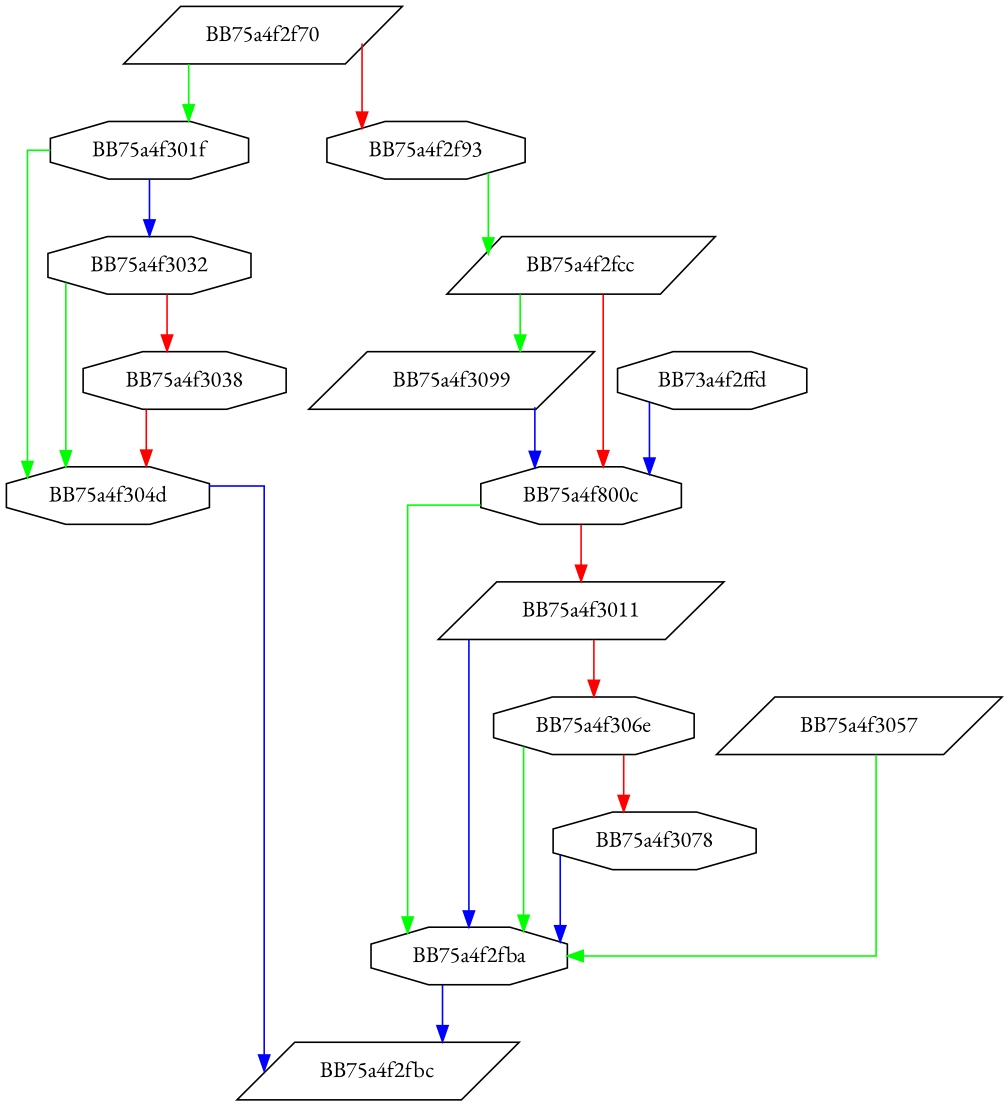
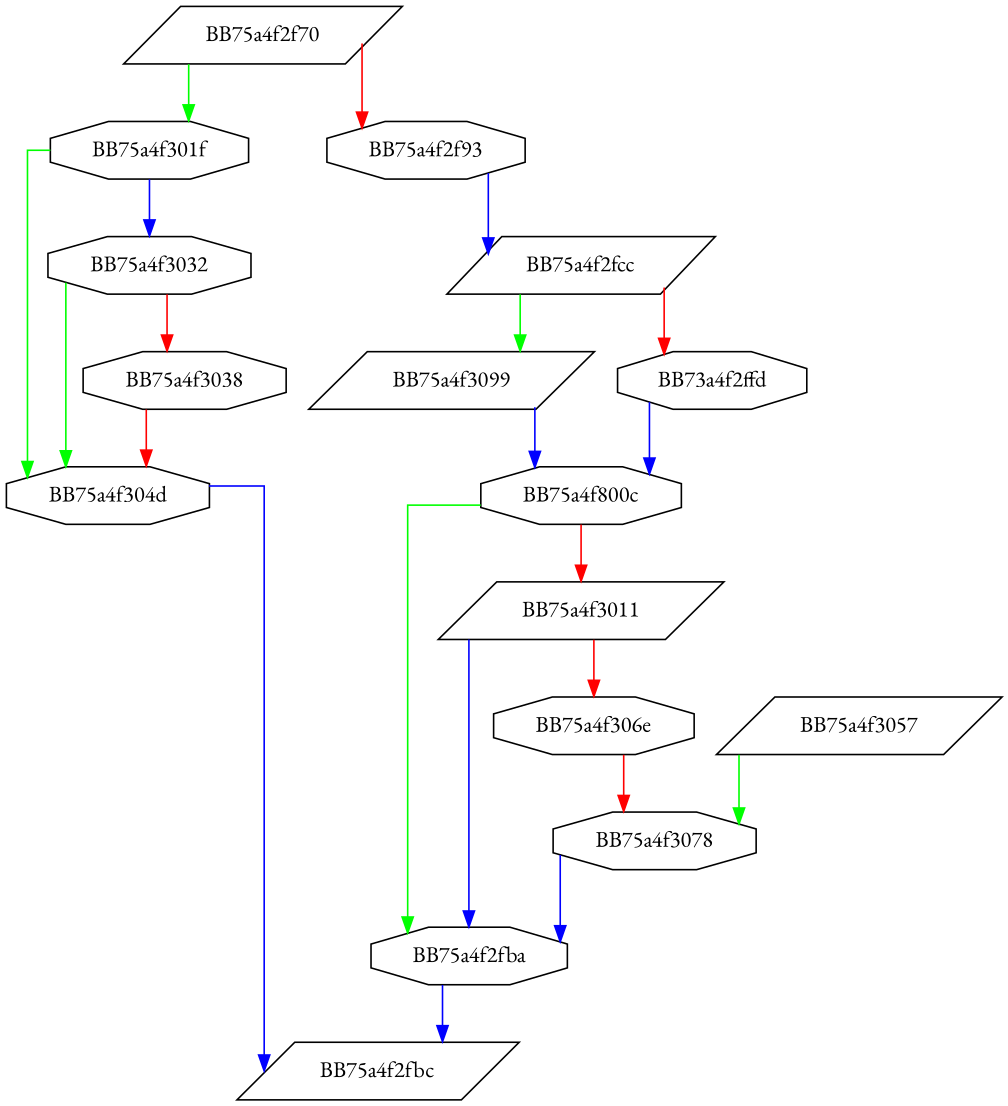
(488, 205) -> (488, 205)
(603, 373) -> (664, 313)
(524, 831) -> none
(830, 956) -> (739, 781)
